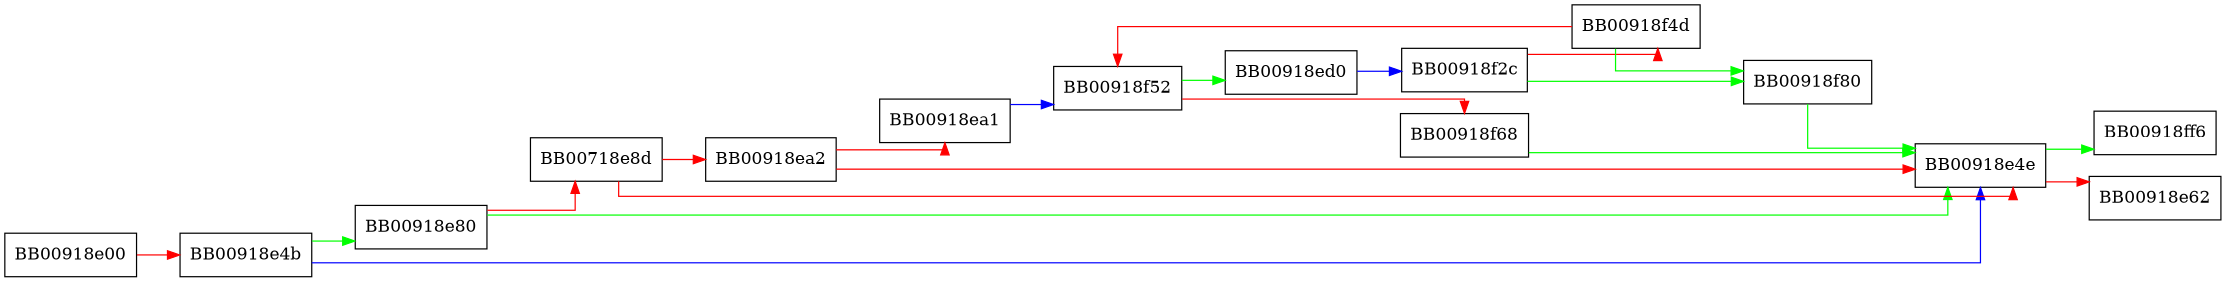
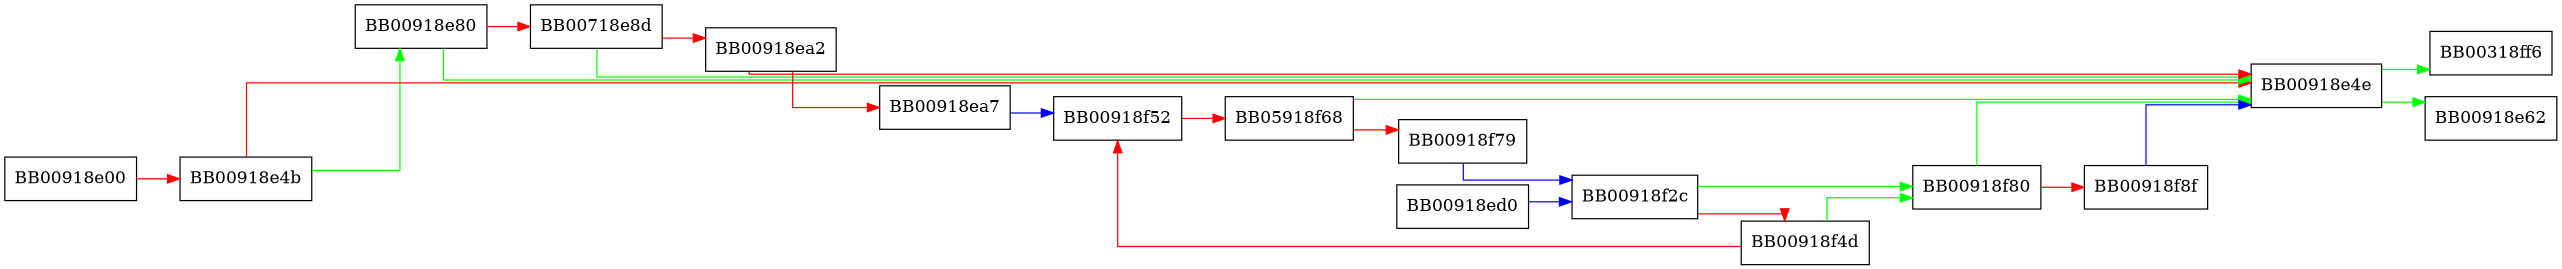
(1197, 80) -> none
(945, 121) -> (945, 108)
(2155, 133) -> (2491, 53)
(1464, 135) -> (1289, 118)
none -> (1463, 141)
(2062, 182) -> (2397, 102)
none -> (2146, 187)
(1309, 196) -> (1404, 77)
(1178, 263) -> (1206, 83)
